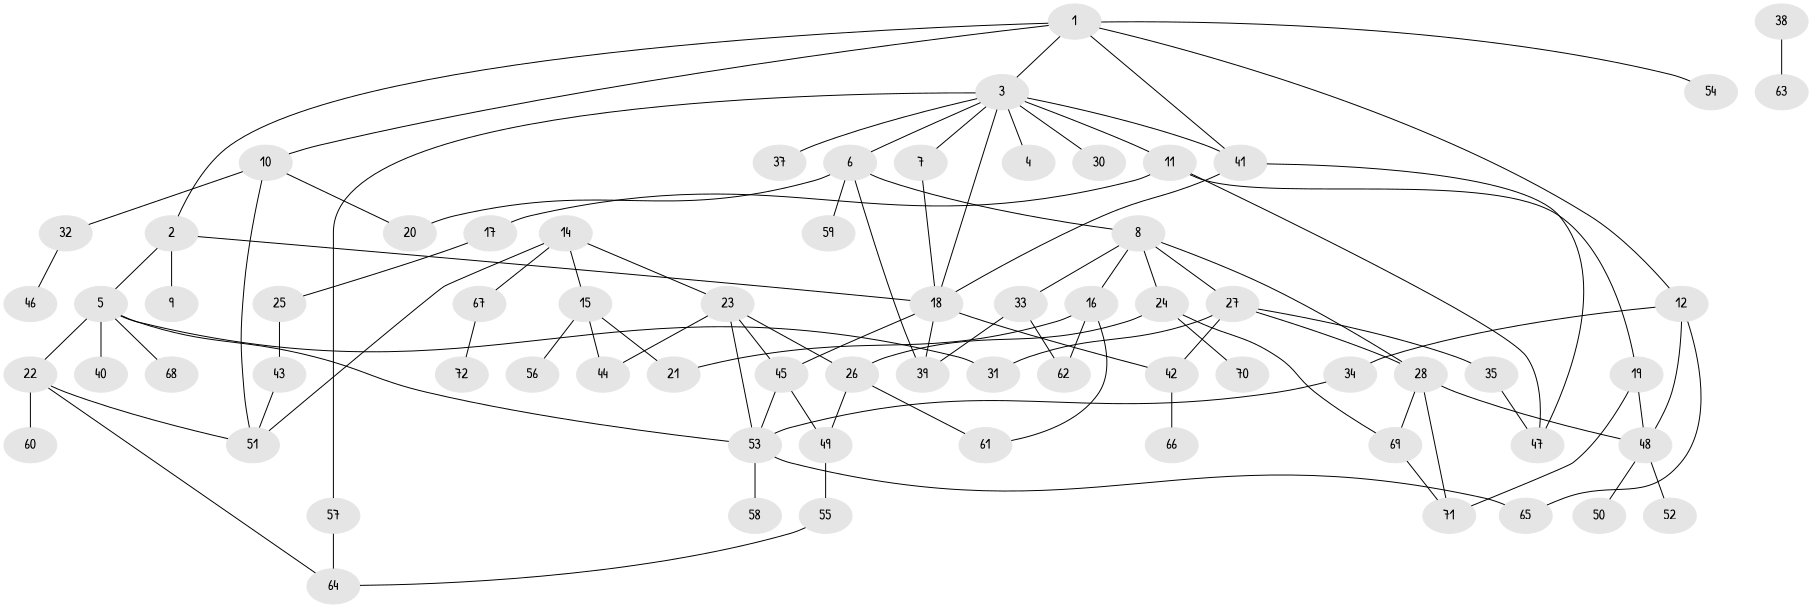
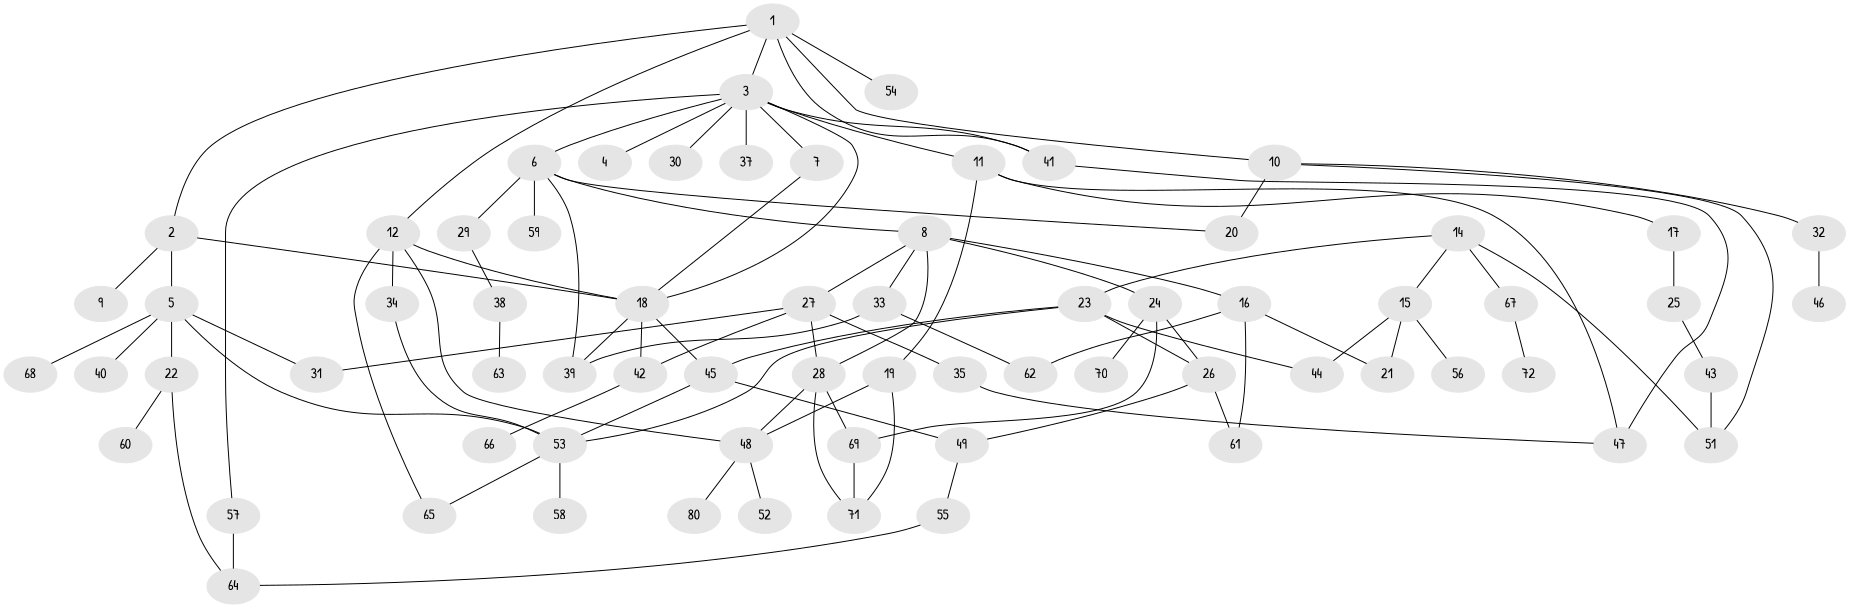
(1097, 218) -> (514, 276)
none -> (464, 233)
(139, 416) -> none
(1599, 516) -> (694, 516)
